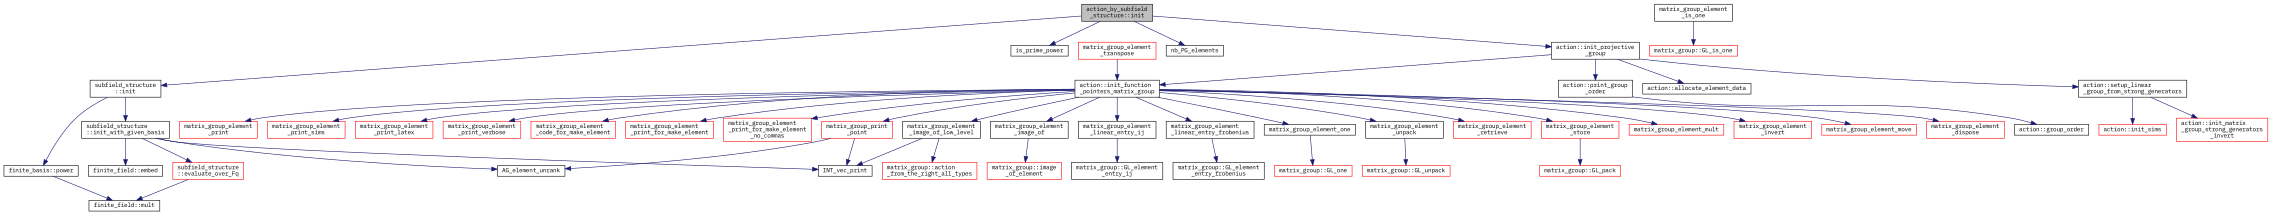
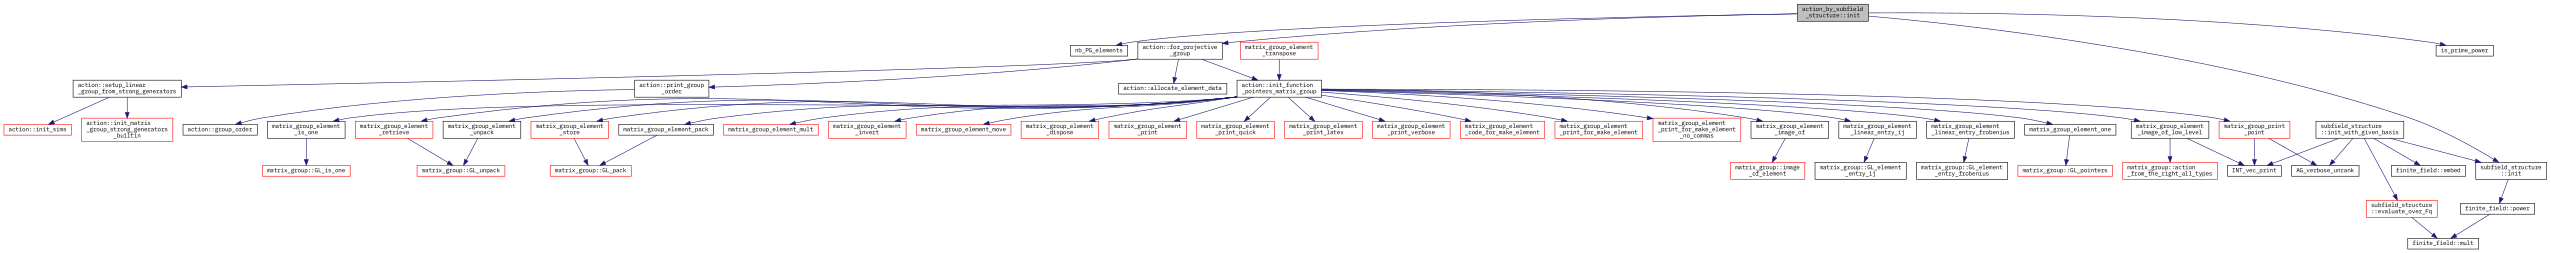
(1595, 51) -> (1180, 51)
none -> (788, 105)
(126, 106) -> (2433, 150)
(306, 130) -> (1236, 130)
none -> (666, 130)
(2222, 130) -> (127, 130)
none -> (428, 150)
(41, 171) -> (2498, 209)
(531, 171) -> (2325, 171)
(1313, 171) -> (2065, 171)
